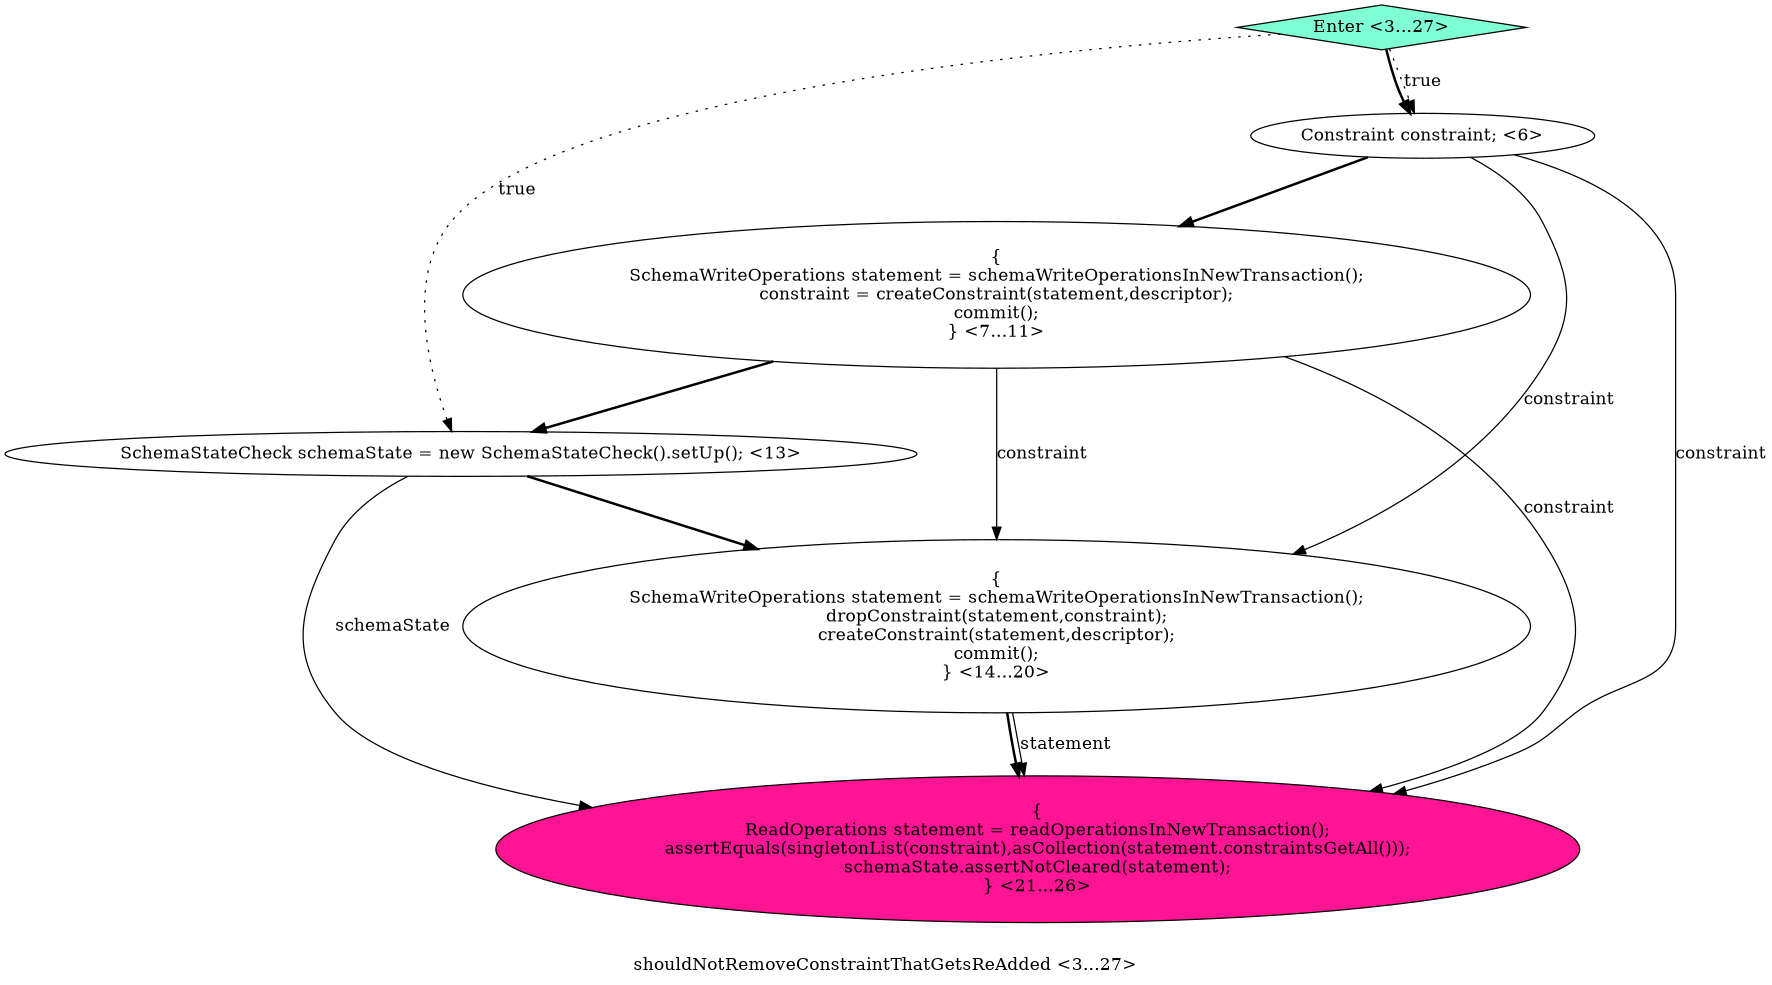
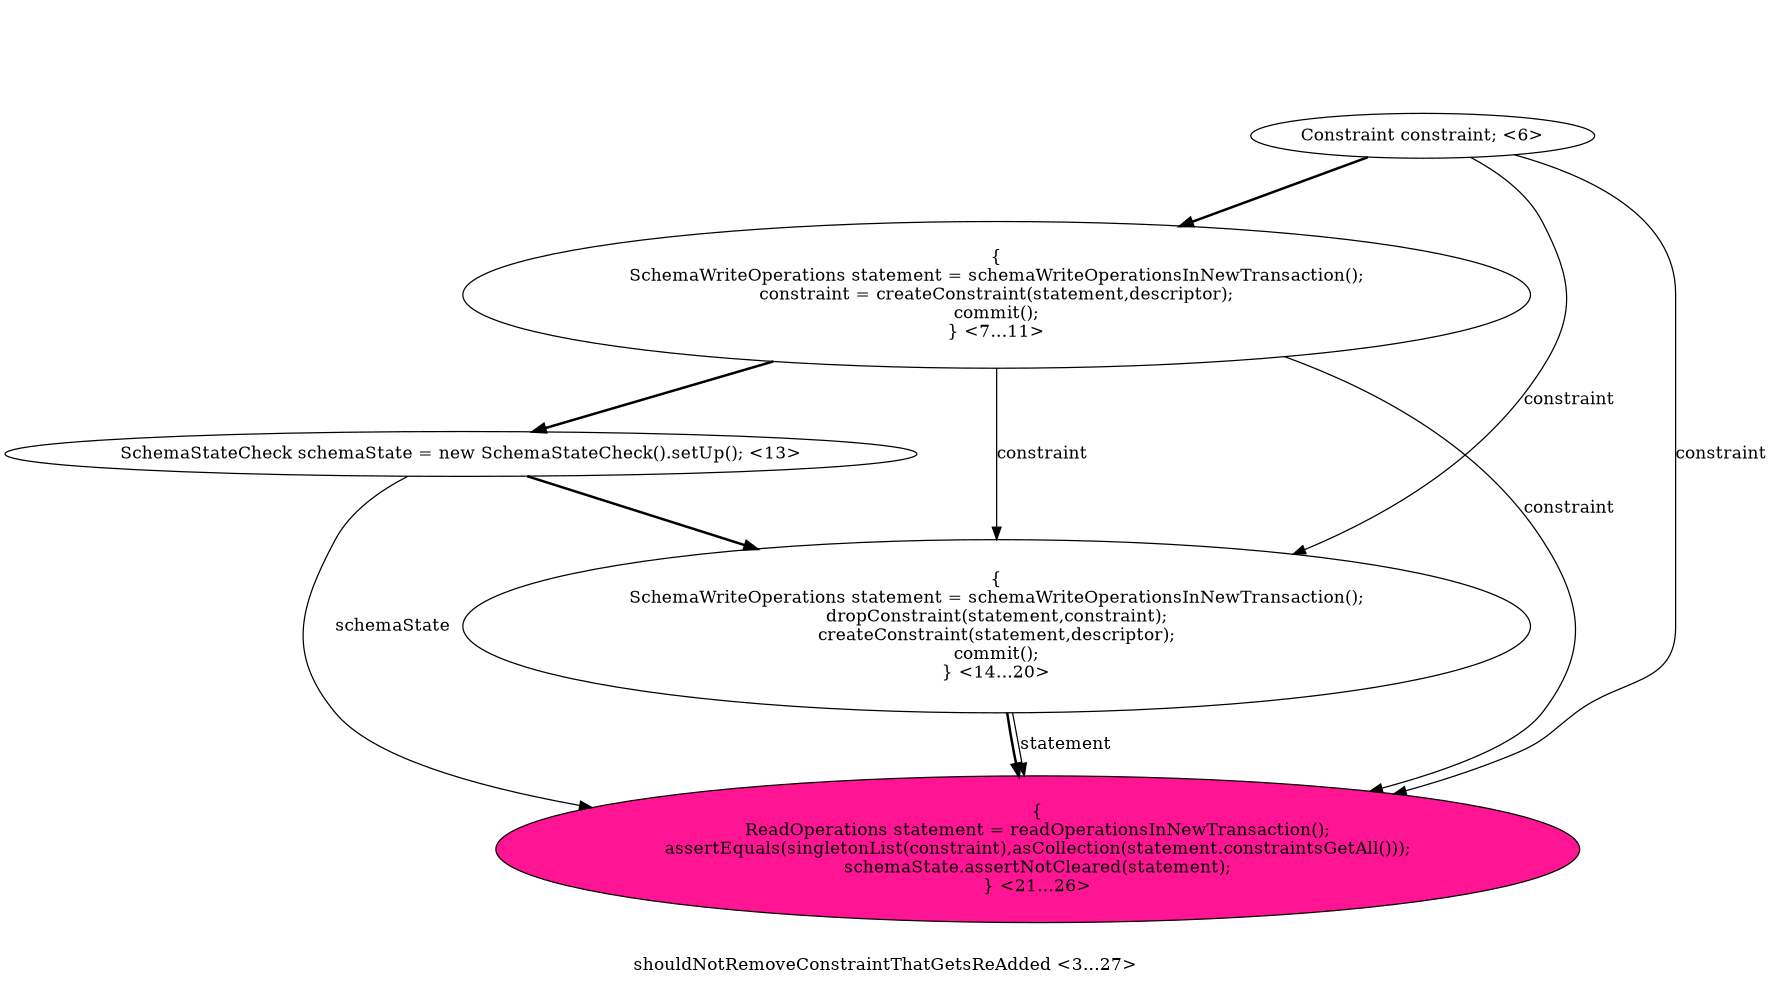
(1382, 27) -> none
